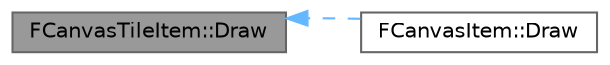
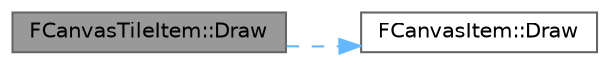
(334, 18) -> (313, 46)
